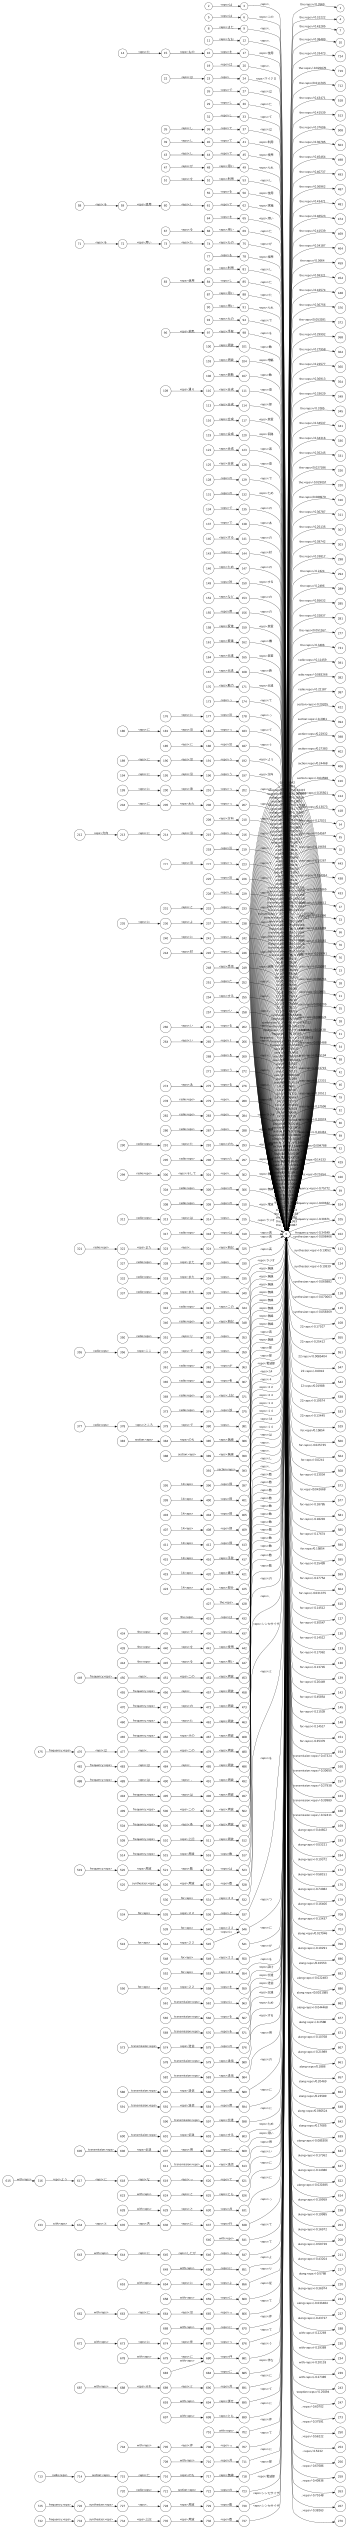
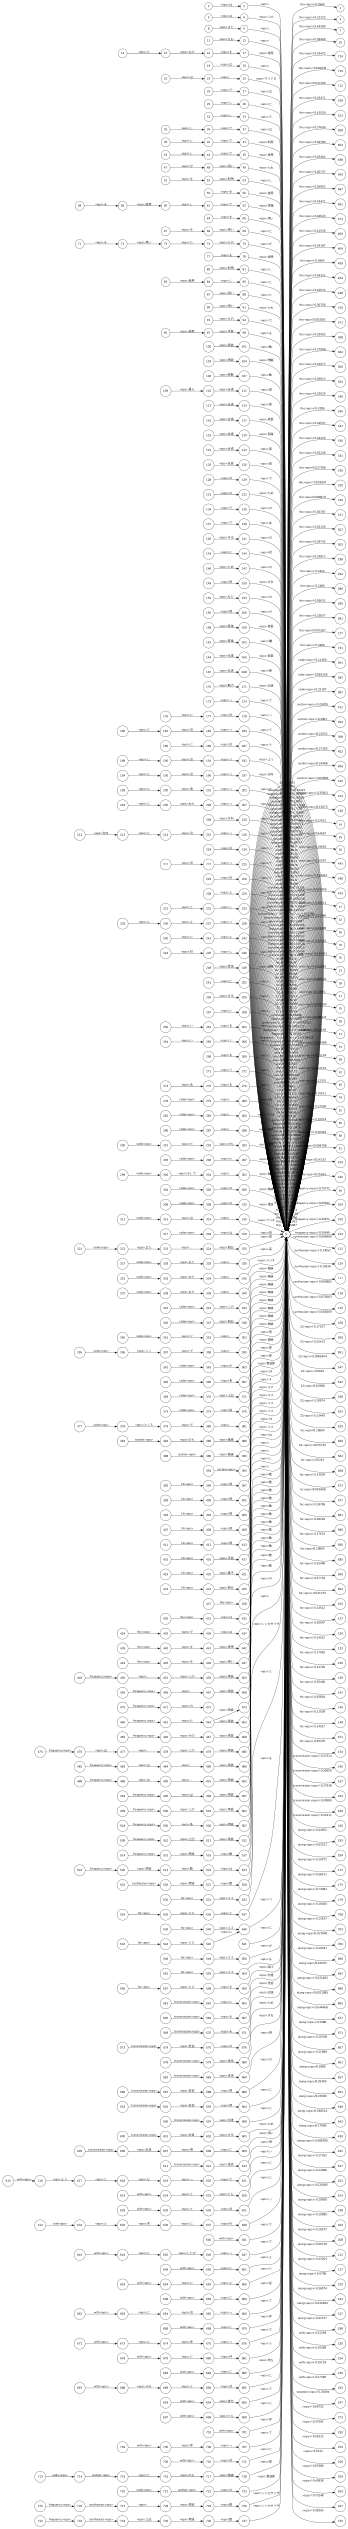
(225, 1708) -> (226, 1716)
(186, 2367) -> (186, 2374)
